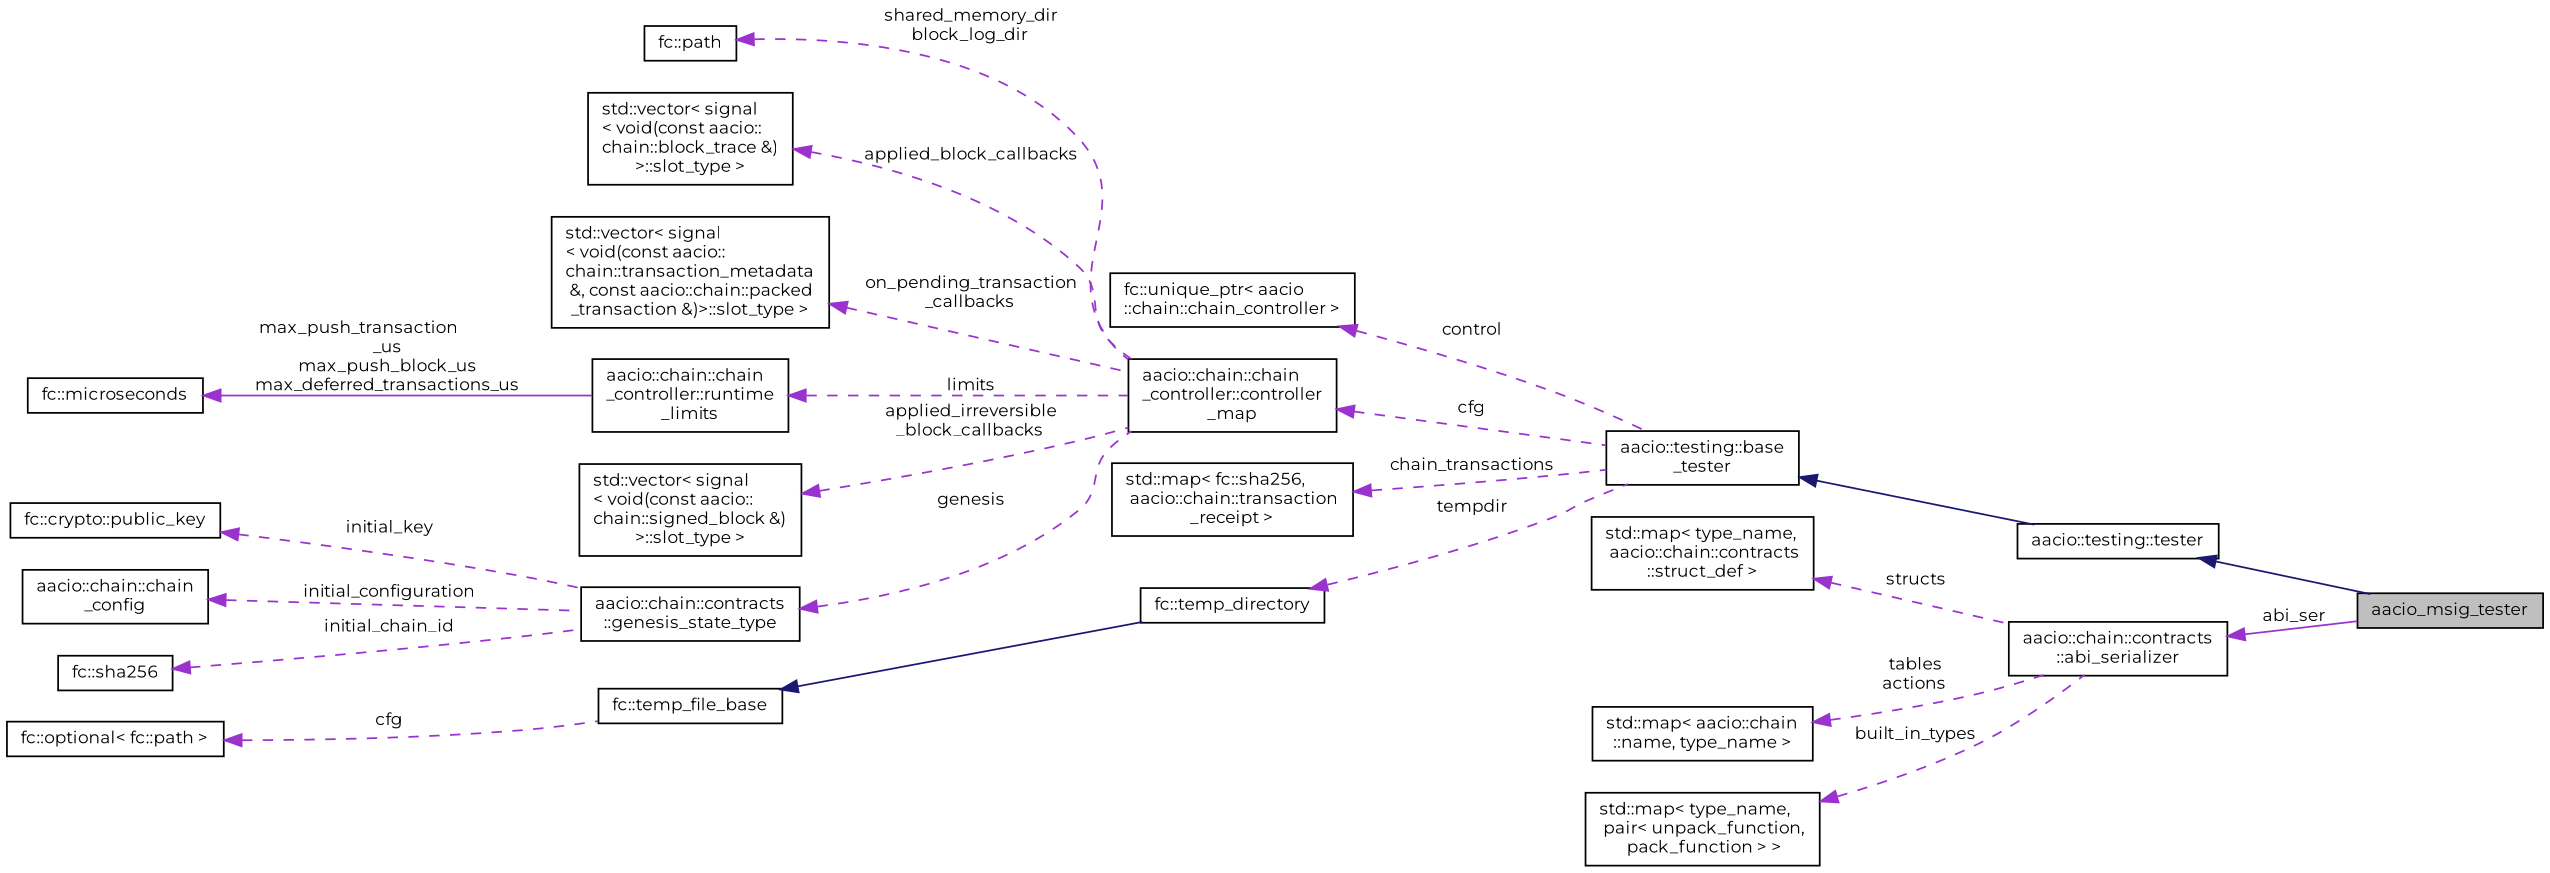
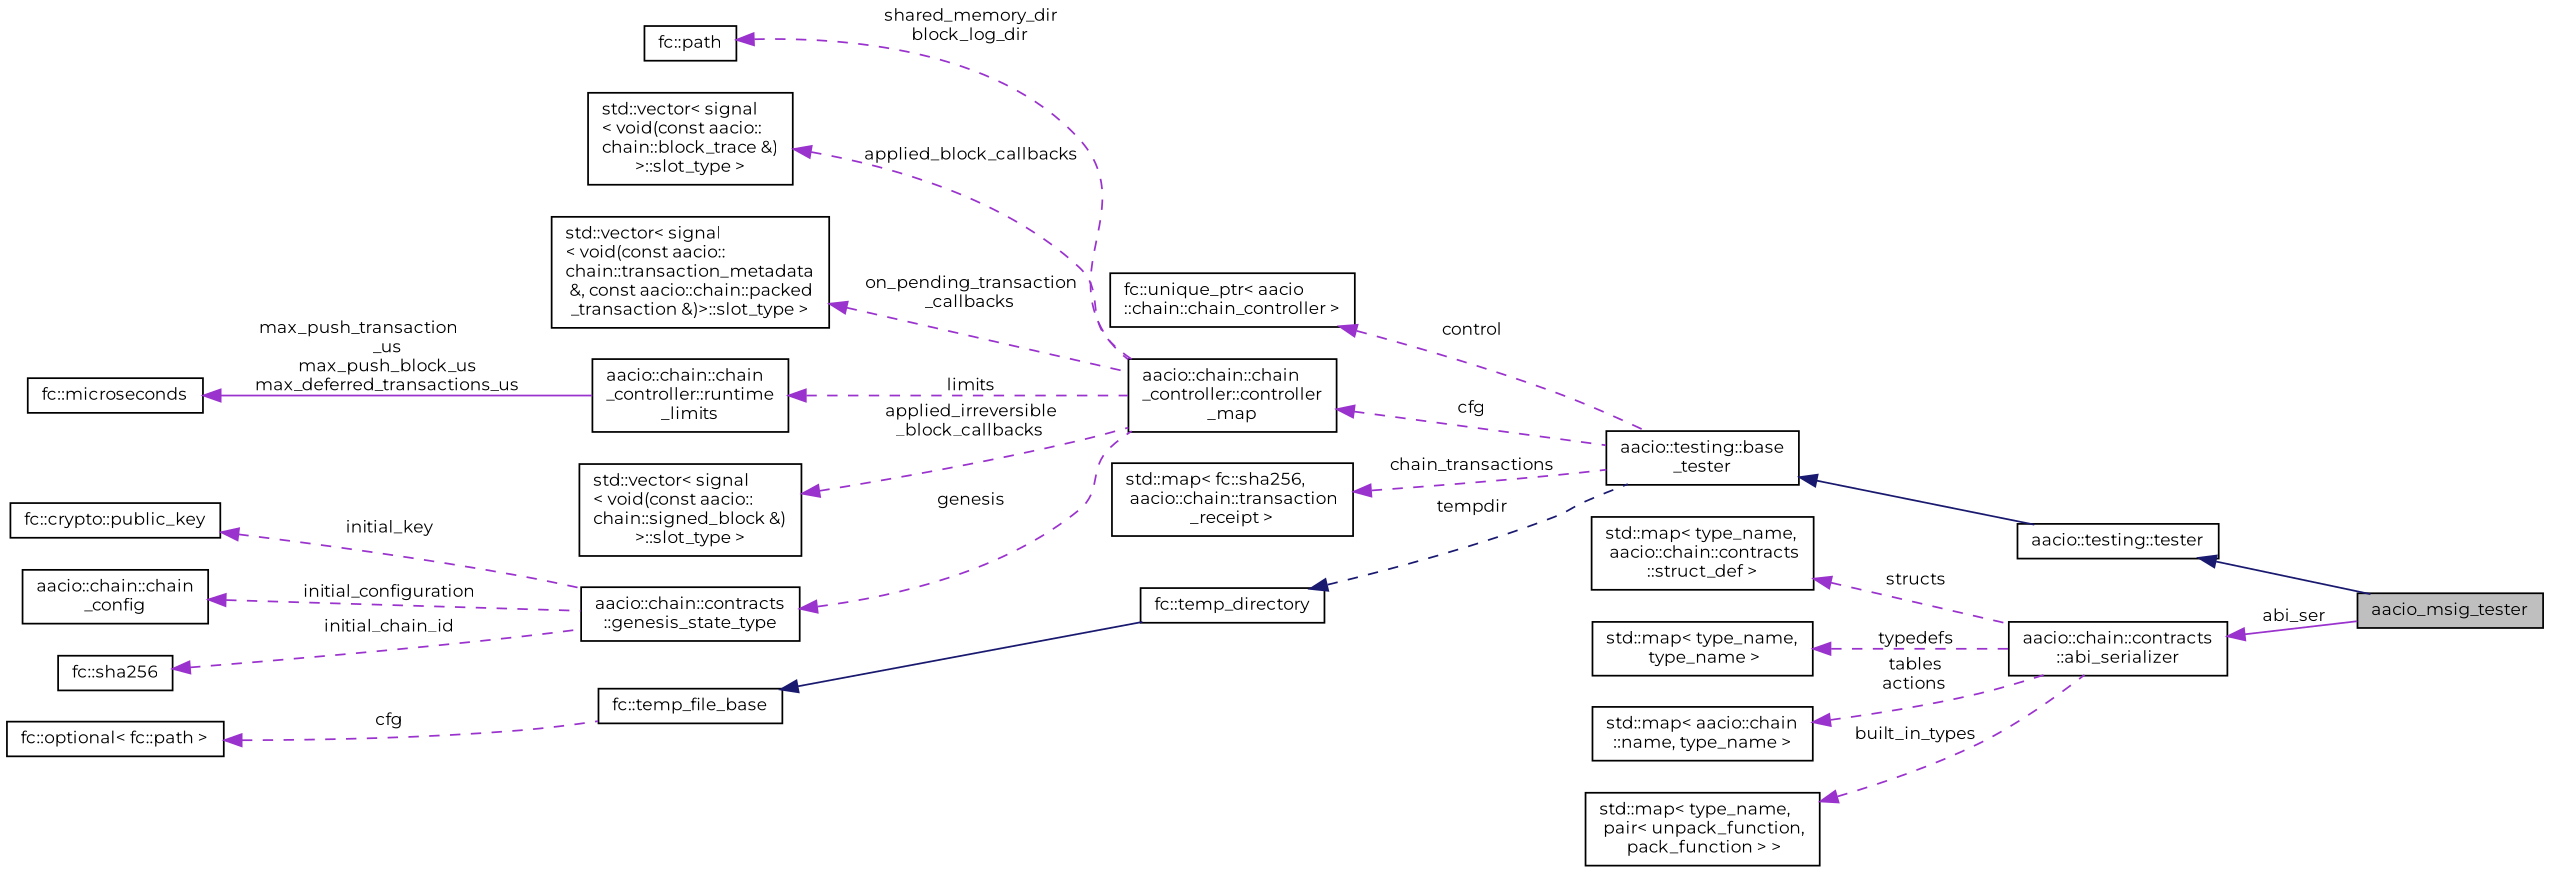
(1481, 543) -> (1481, 543)
none -> (1703, 649)
